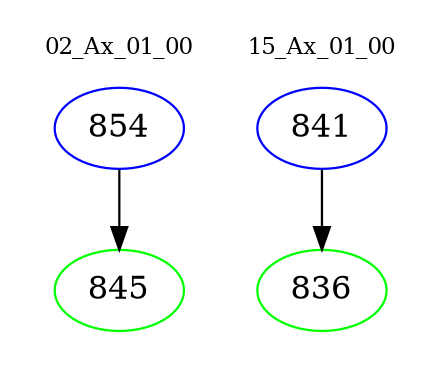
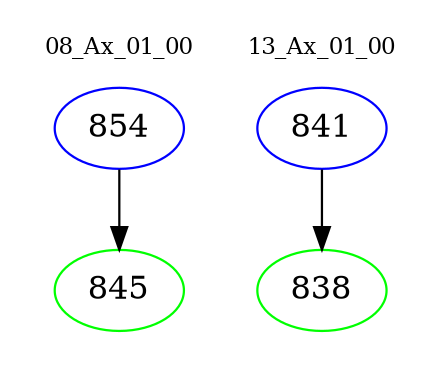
(119, 48) -> (119, 48)
(322, 48) -> (322, 48)
(322, 290) -> (322, 290)
